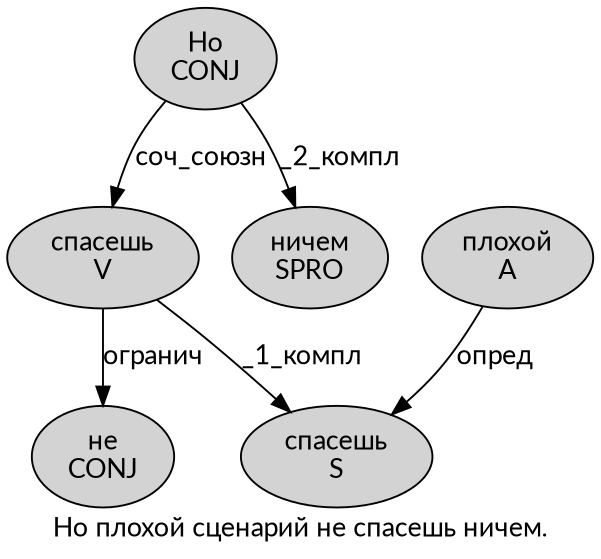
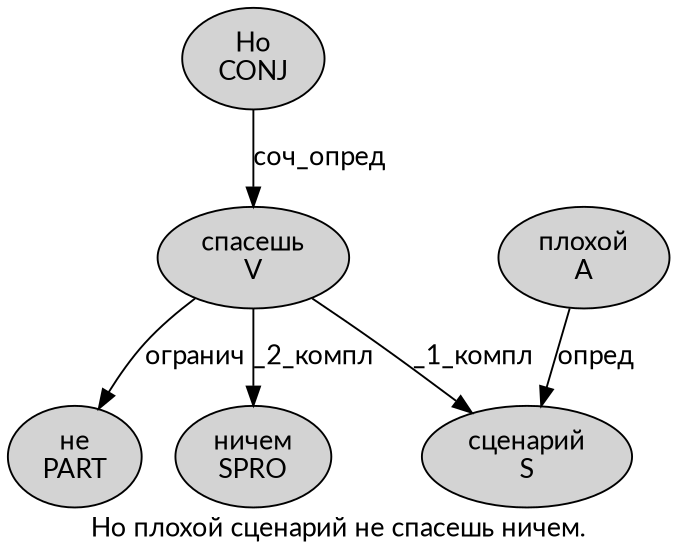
(268, 144) -> (253, 347)
(202, 158) -> (320, 158)
(103, 457) -> (75, 457)
(337, 457) -> (527, 457)
